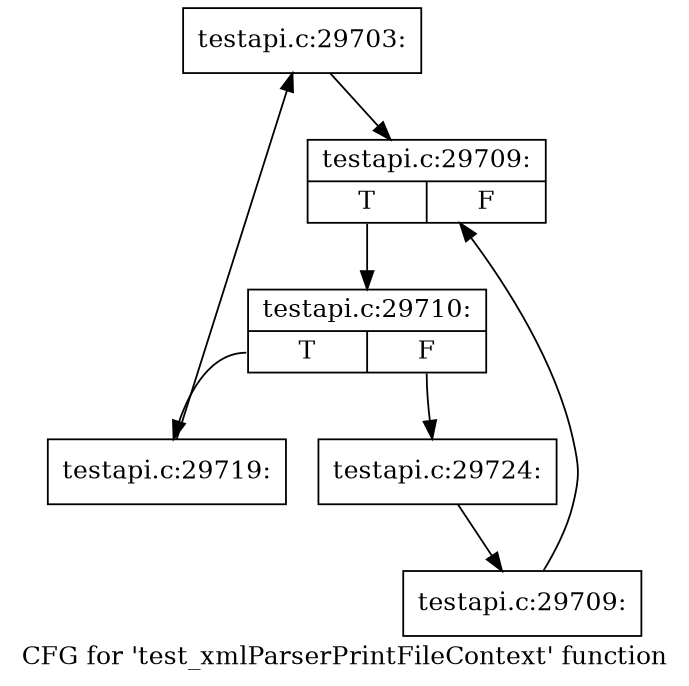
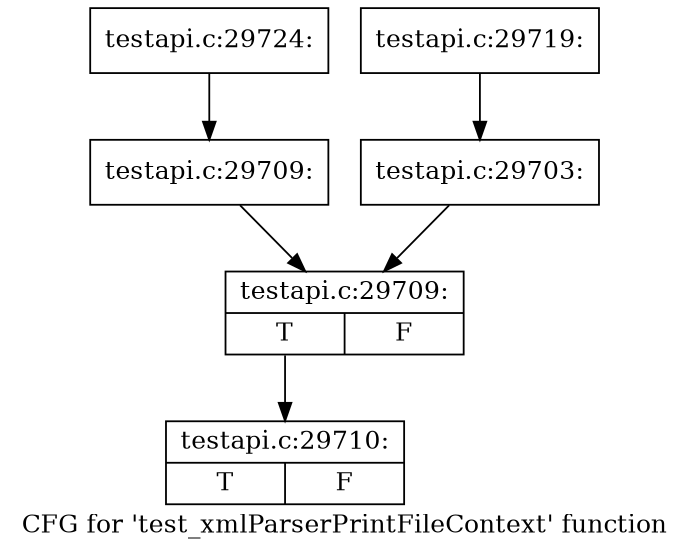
(211, 367) -> none
(428, 397) -> none
